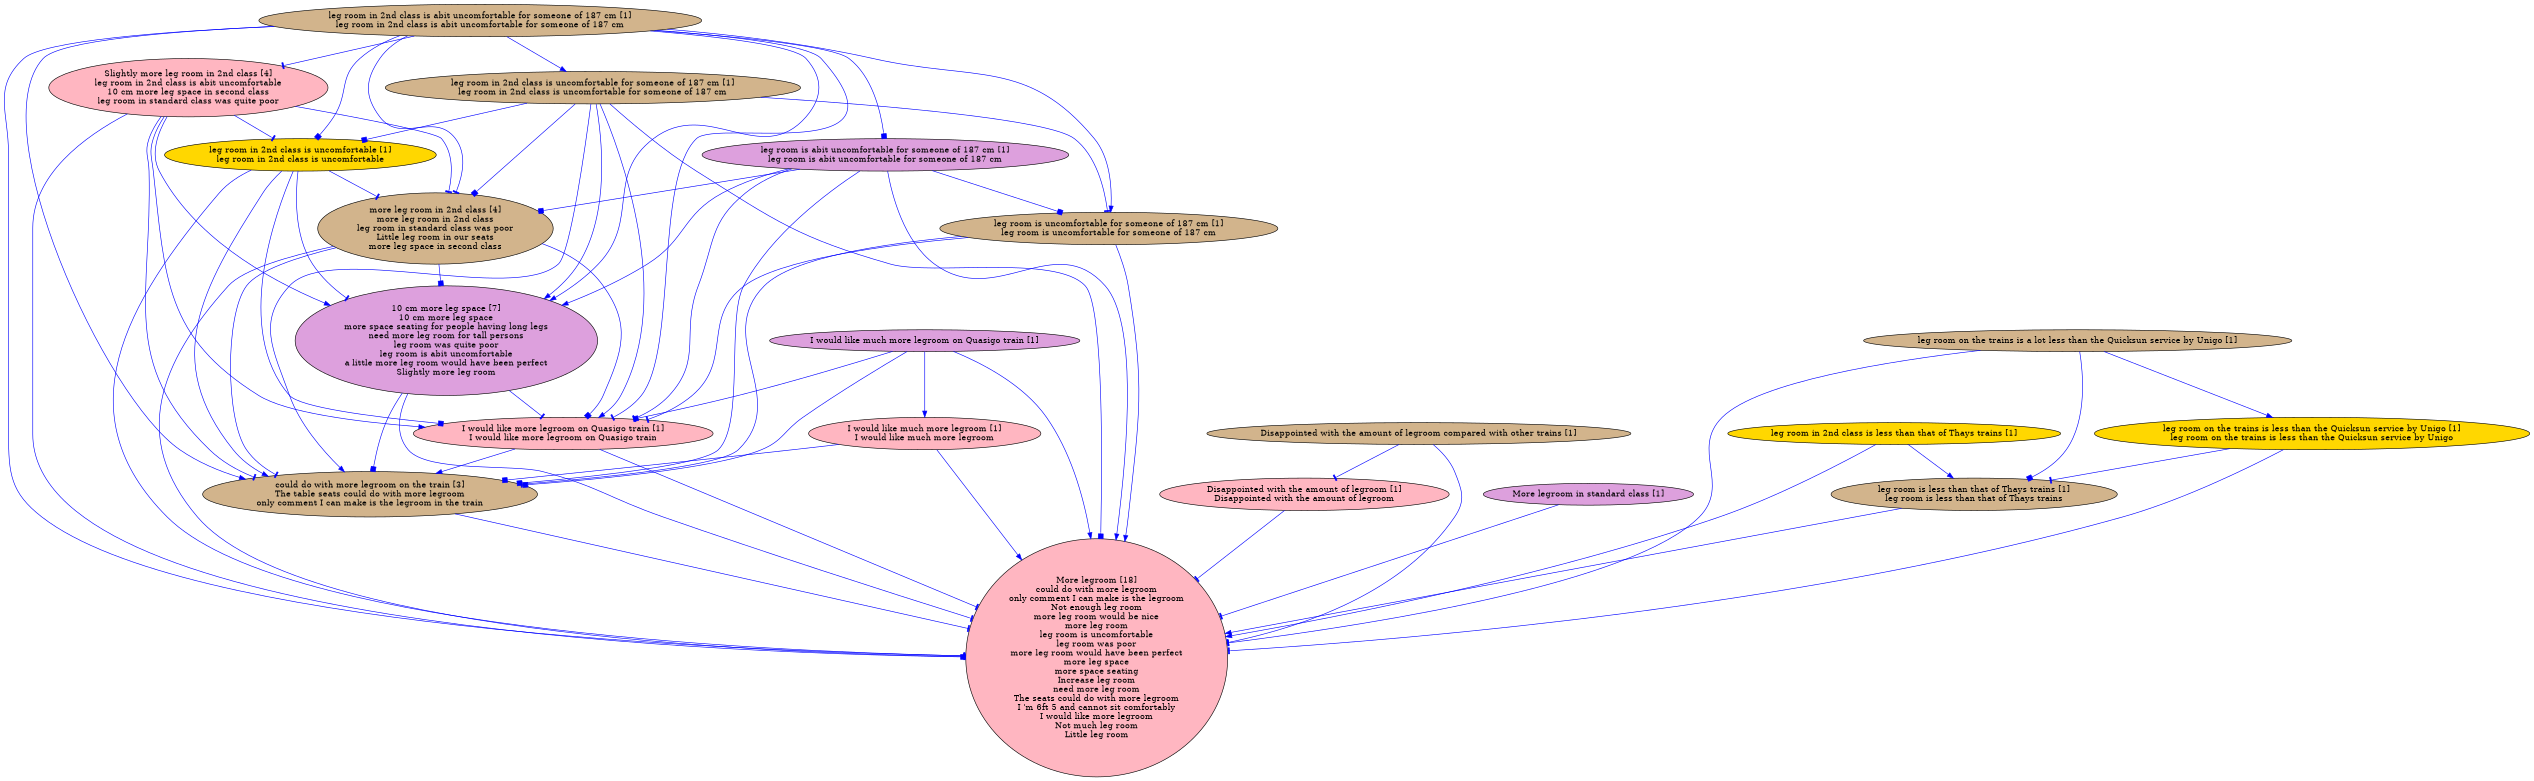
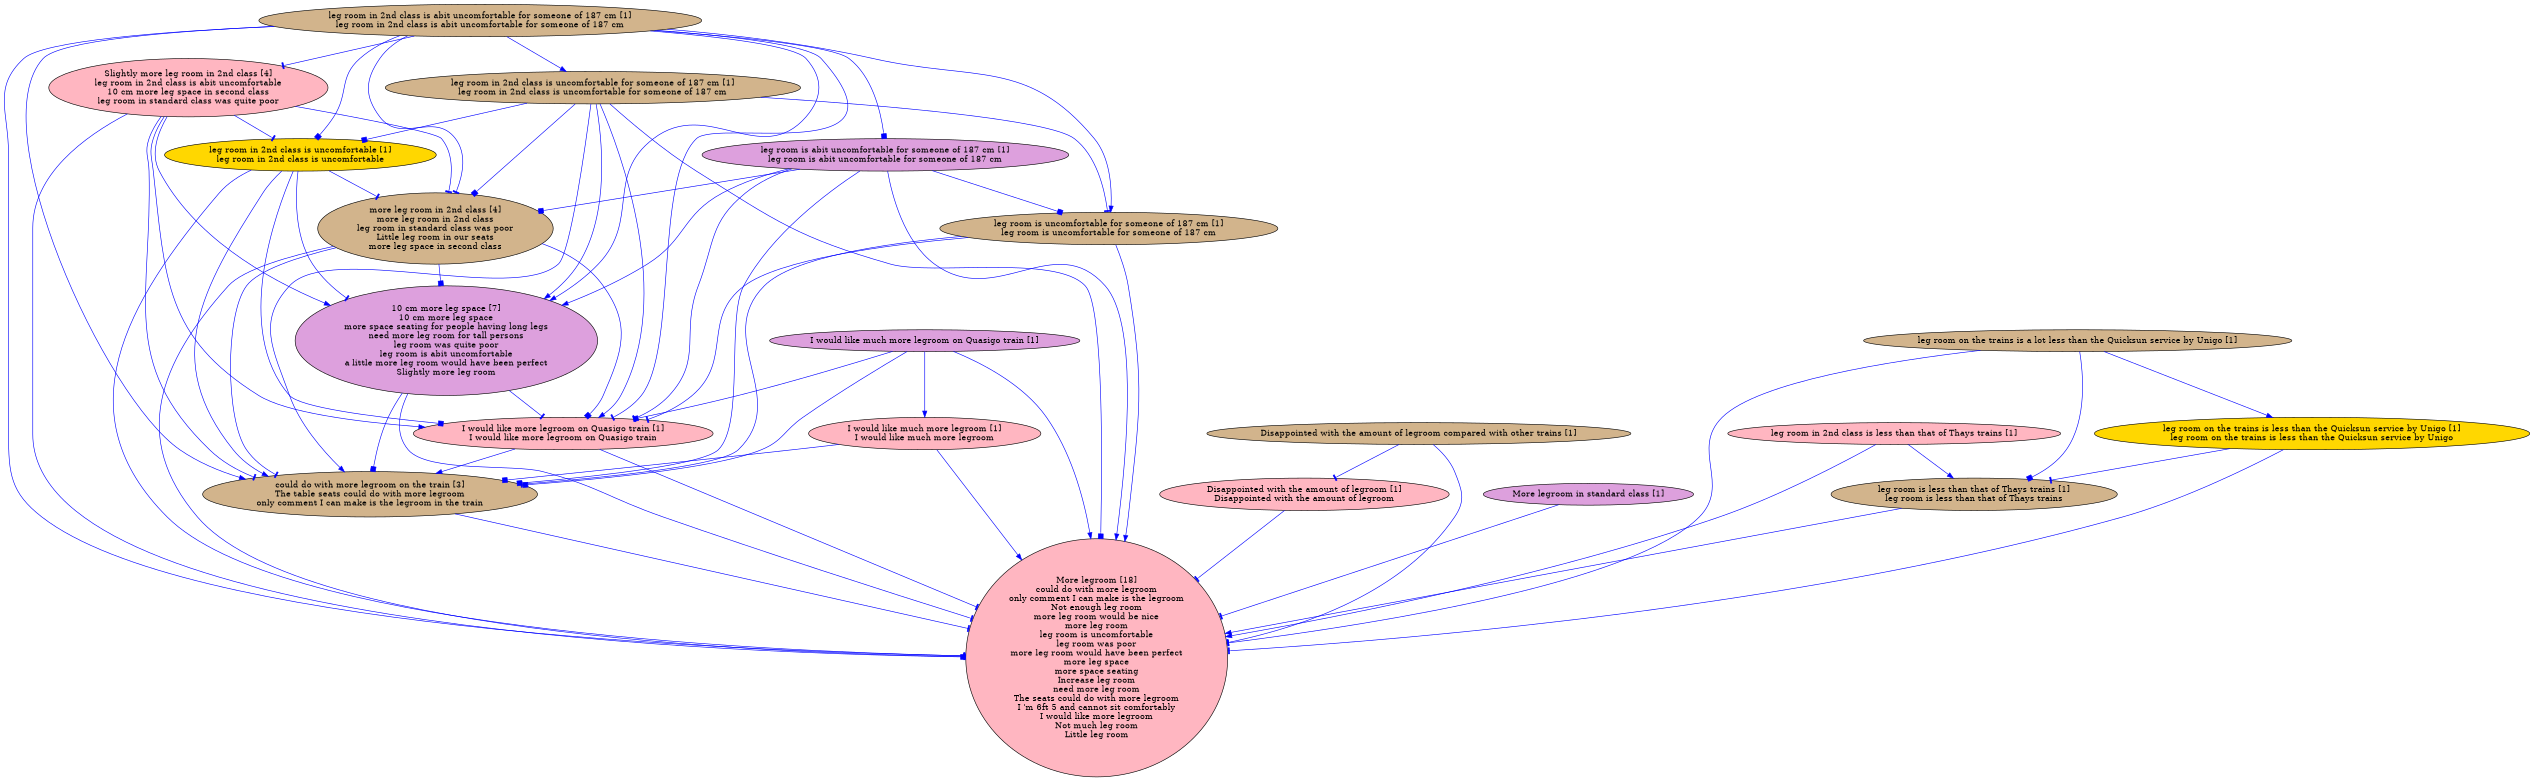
(1894, 434) -> (1894, 434)
